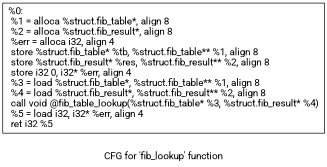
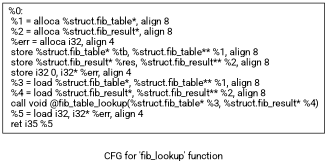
(30, 124) -> (30, 124)
